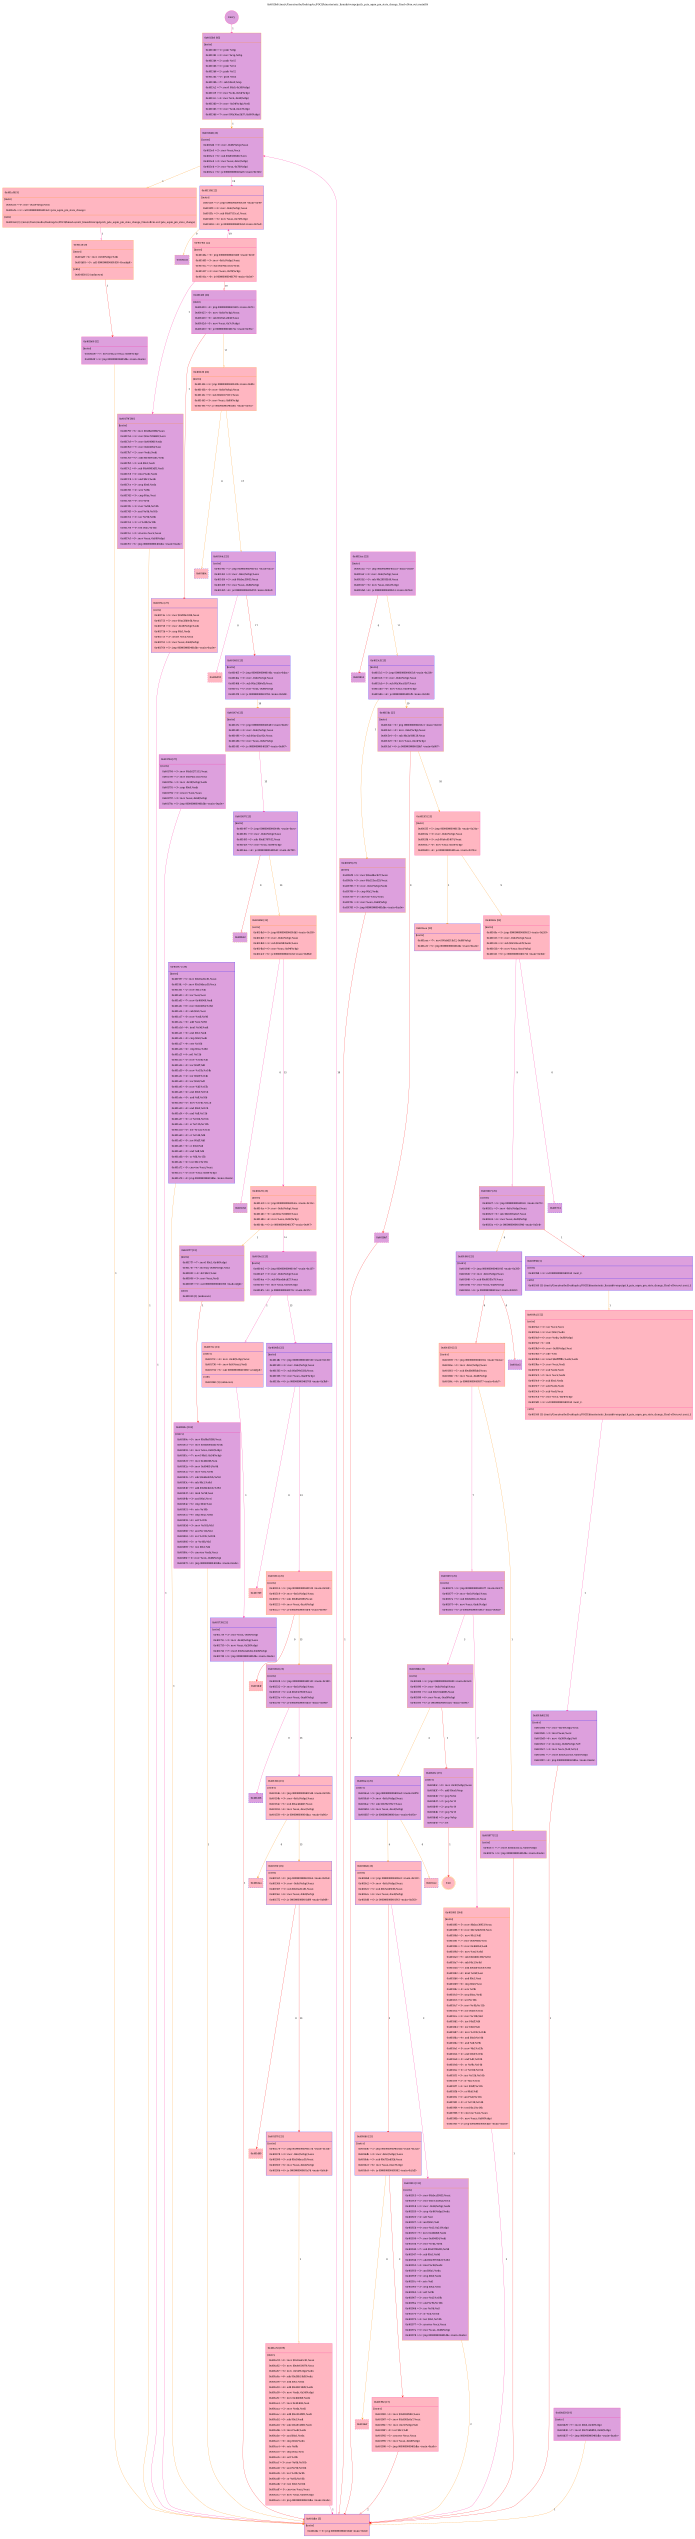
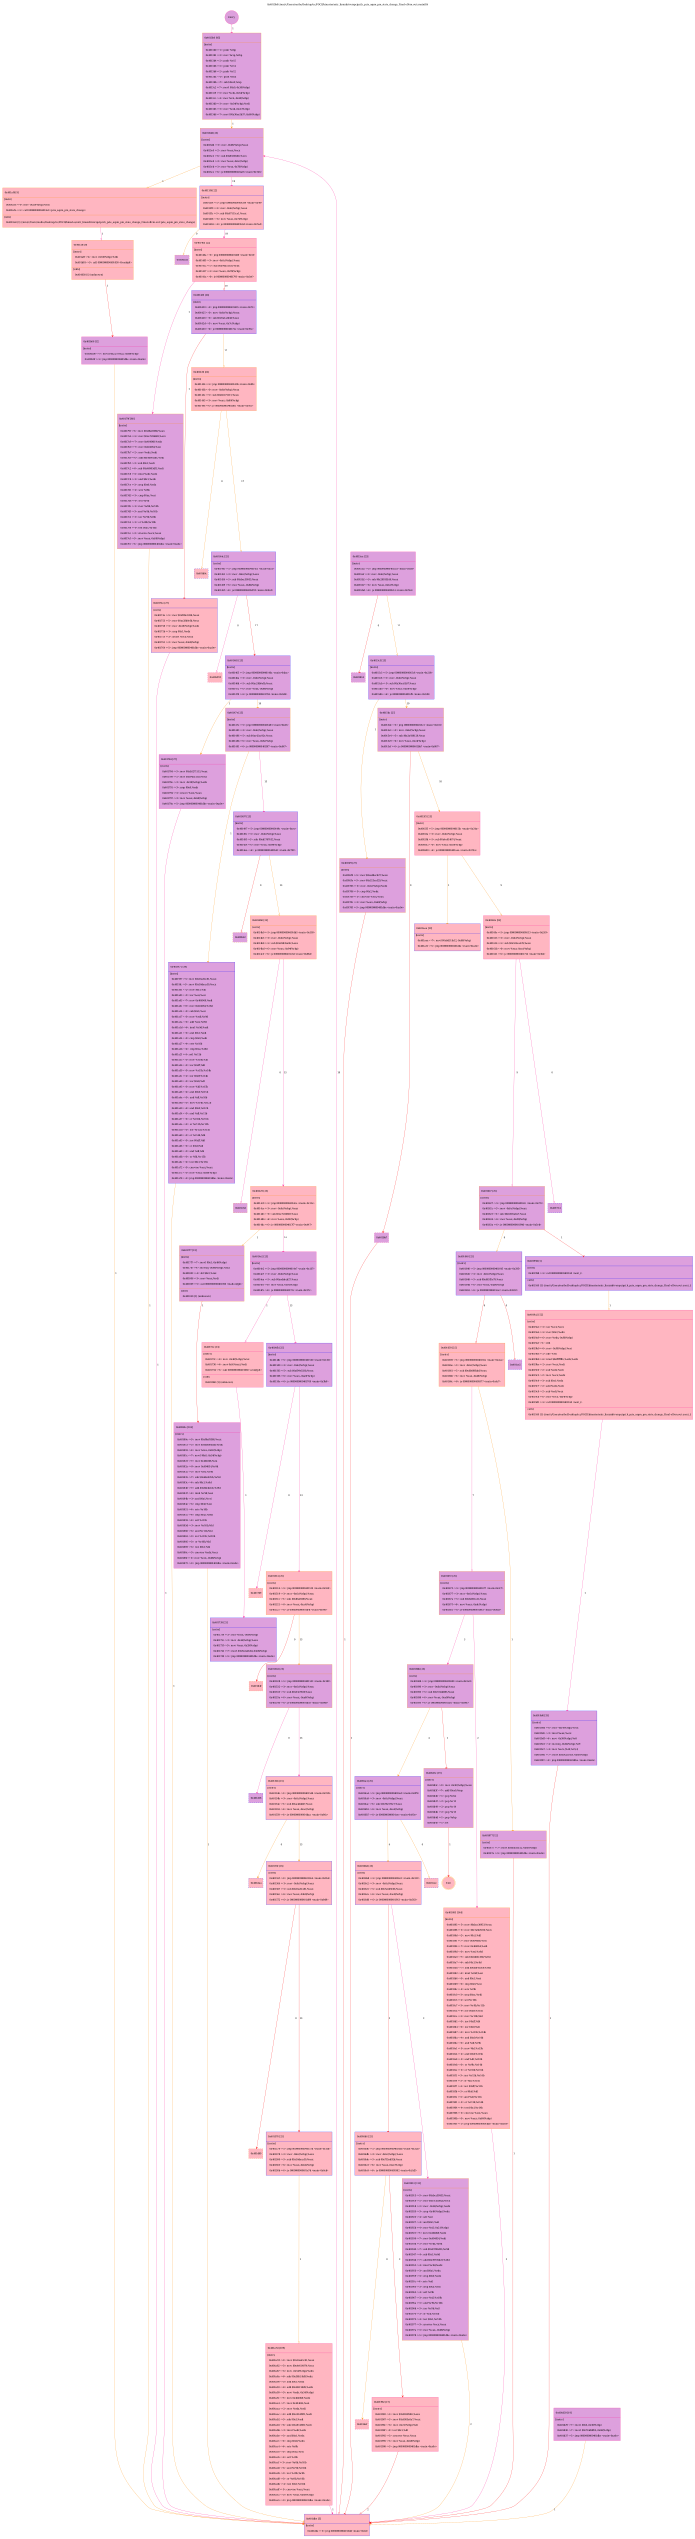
(228, 235) -> (225, 233)
(224, 312) -> (224, 312)
none -> (214, 725)
none -> (221, 855)
(233, 1365) -> (233, 1365)
(243, 2107) -> none
